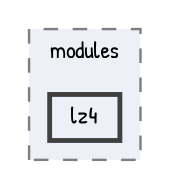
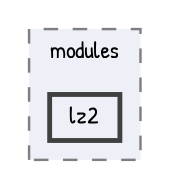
(85, 117) -> (85, 117)
